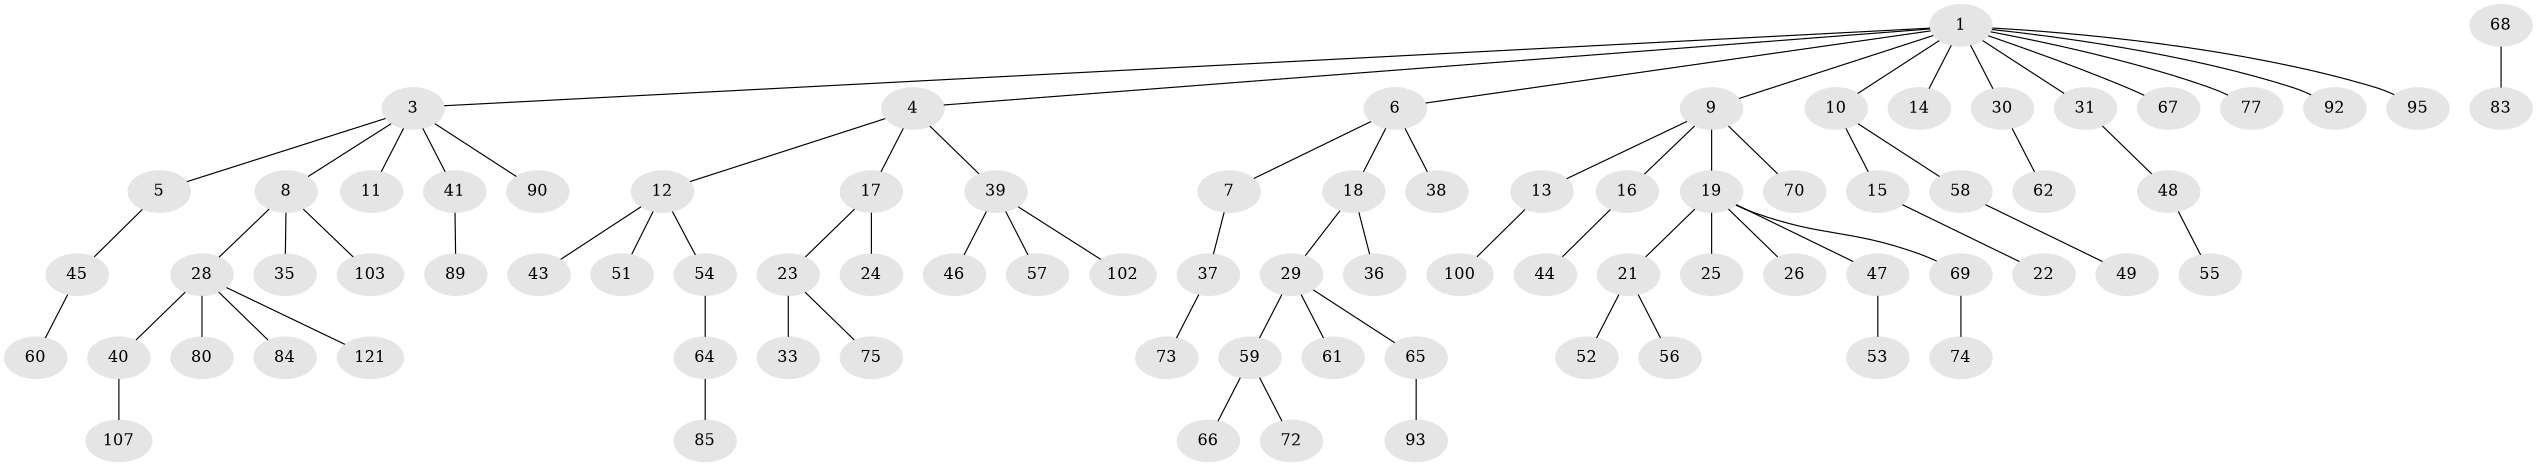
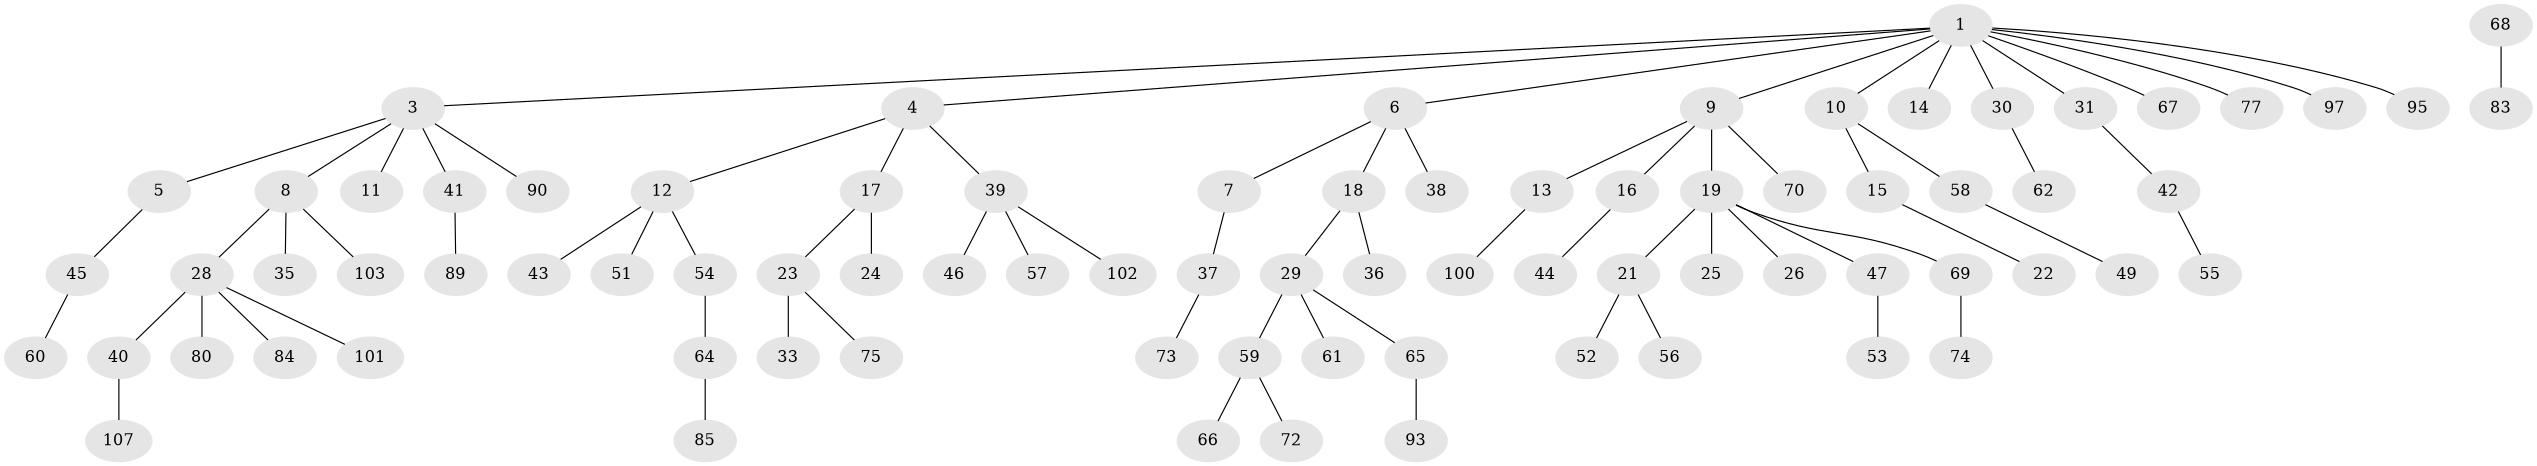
(2335, 108) -> (2335, 108)
(2169, 192) -> (2169, 192)
(370, 358) -> (370, 358)
